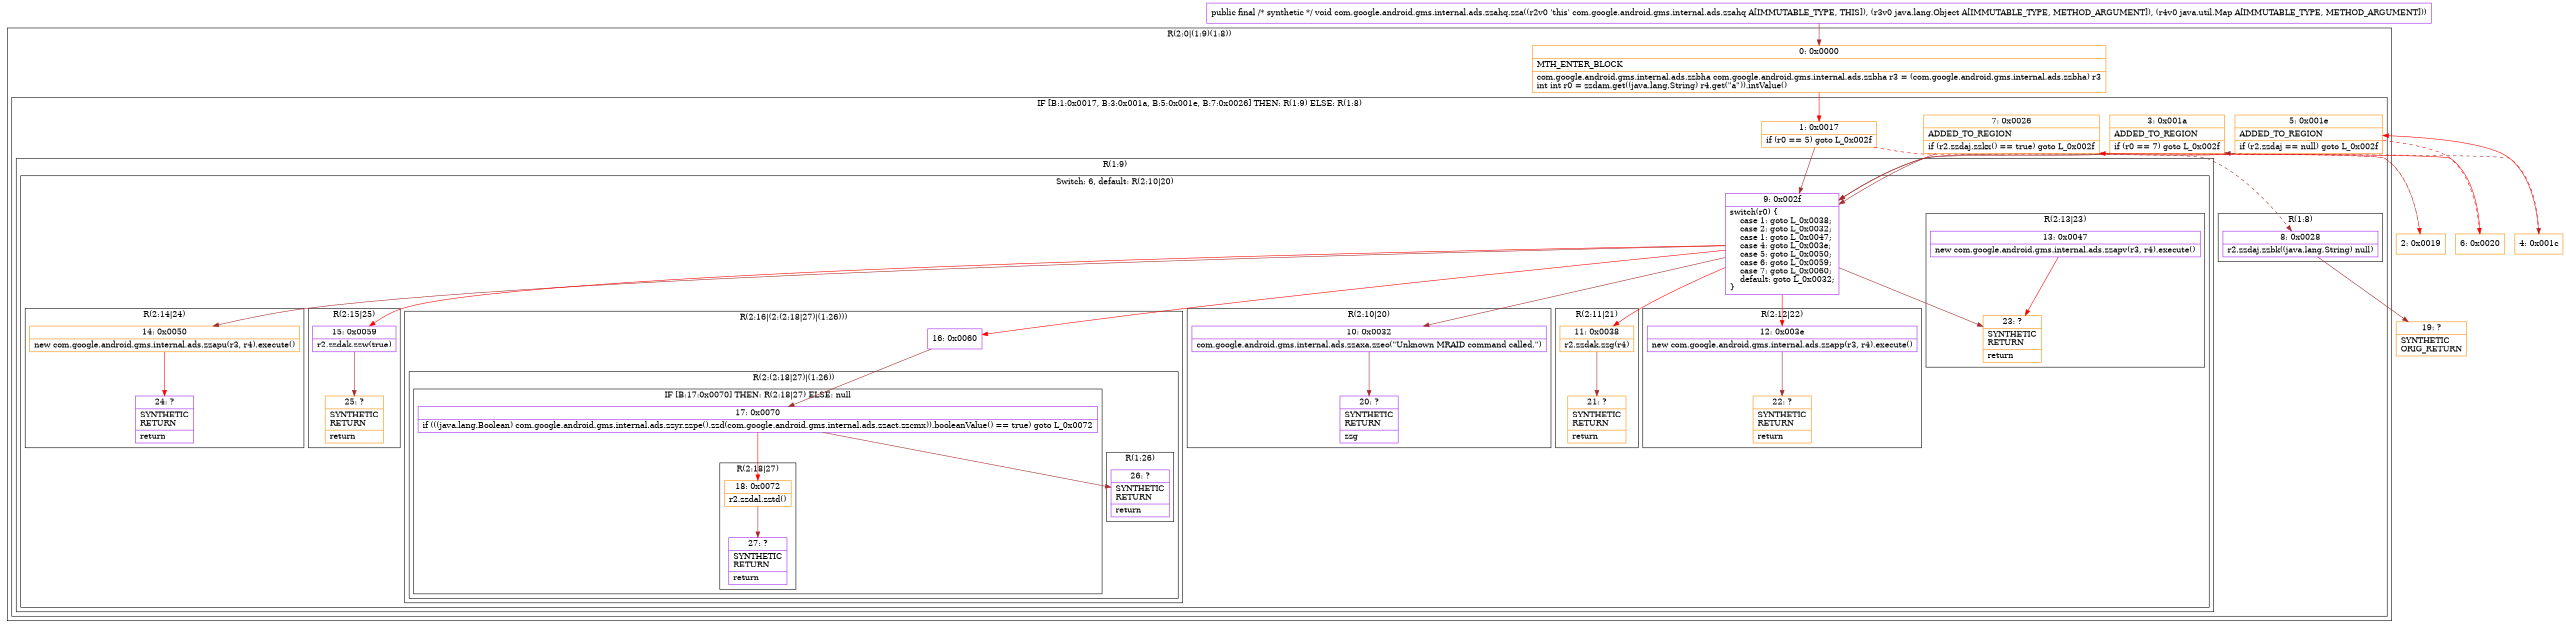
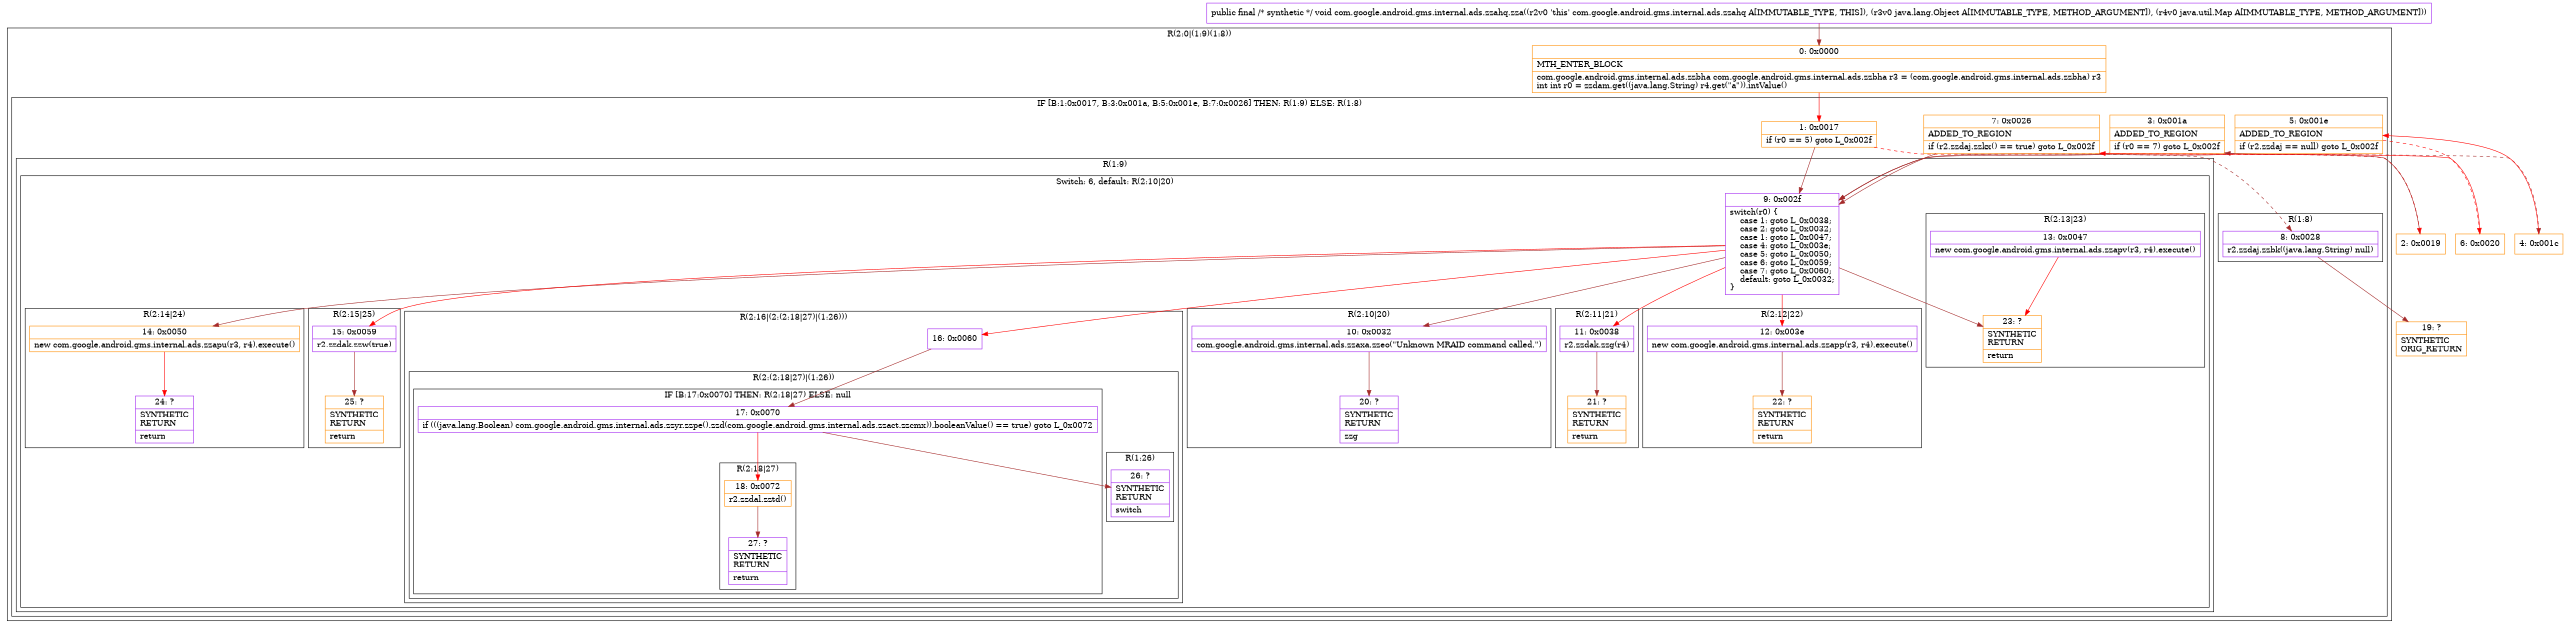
(2350, 156) -> (2350, 156)
(1597, 339) -> (1597, 339)
(1128, 510) -> (1129, 510)
